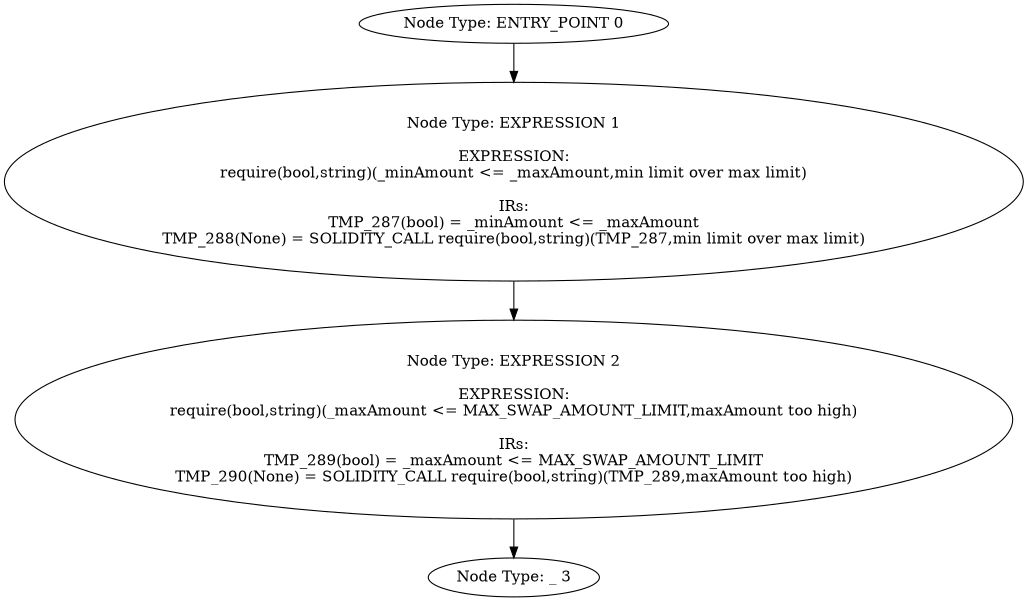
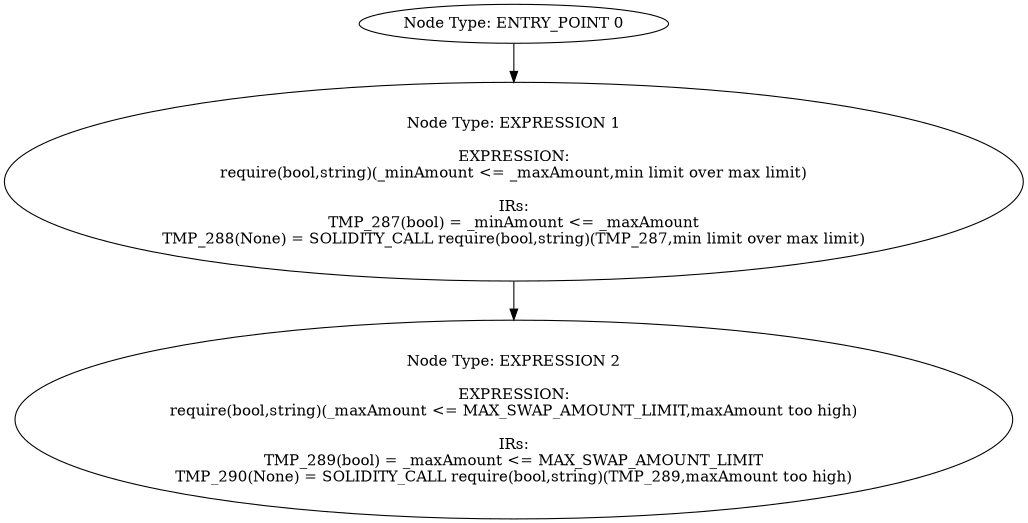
(514, 577) -> none
